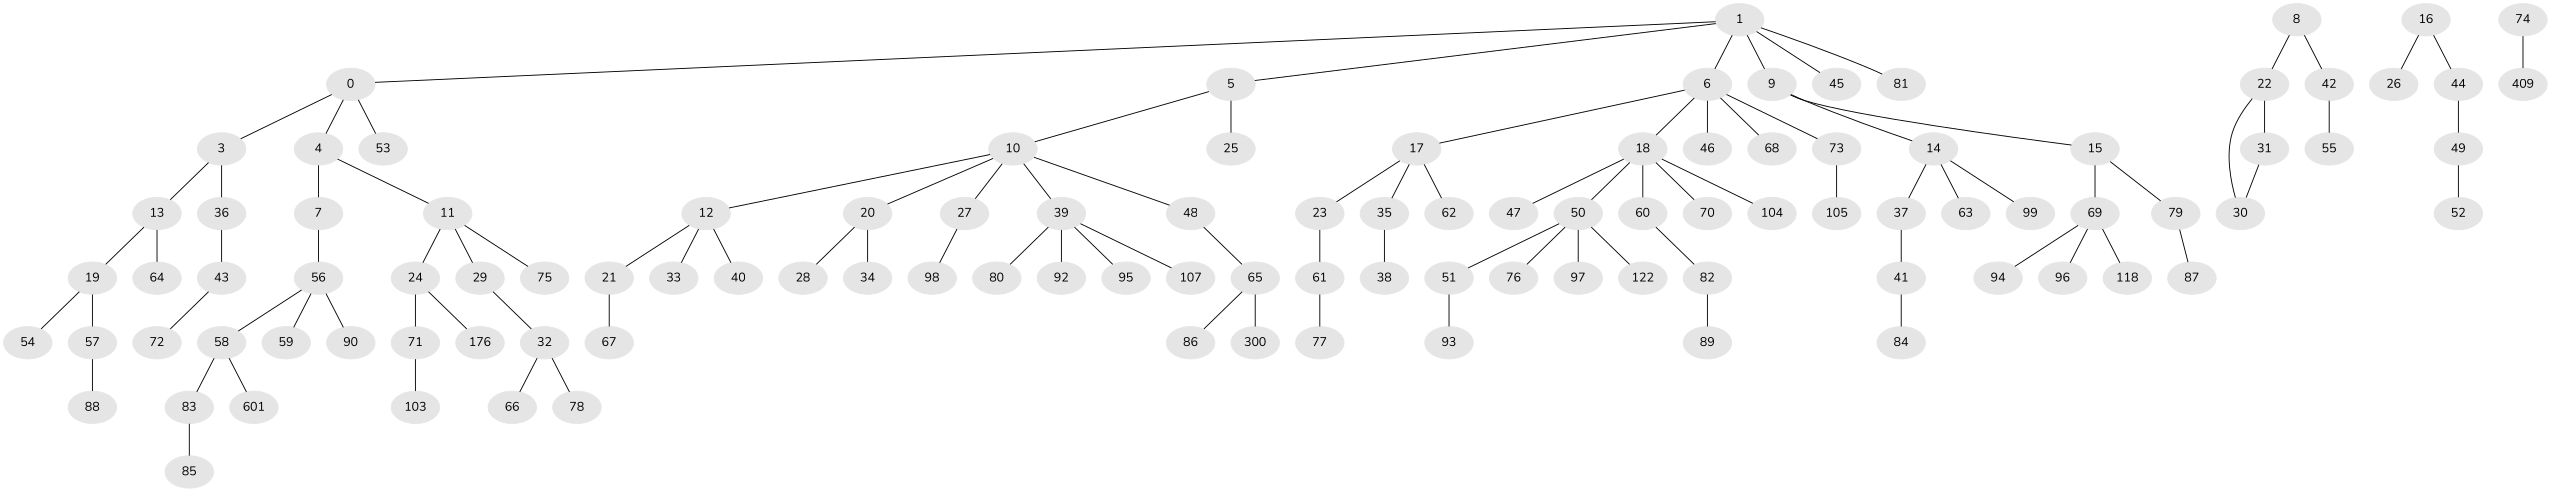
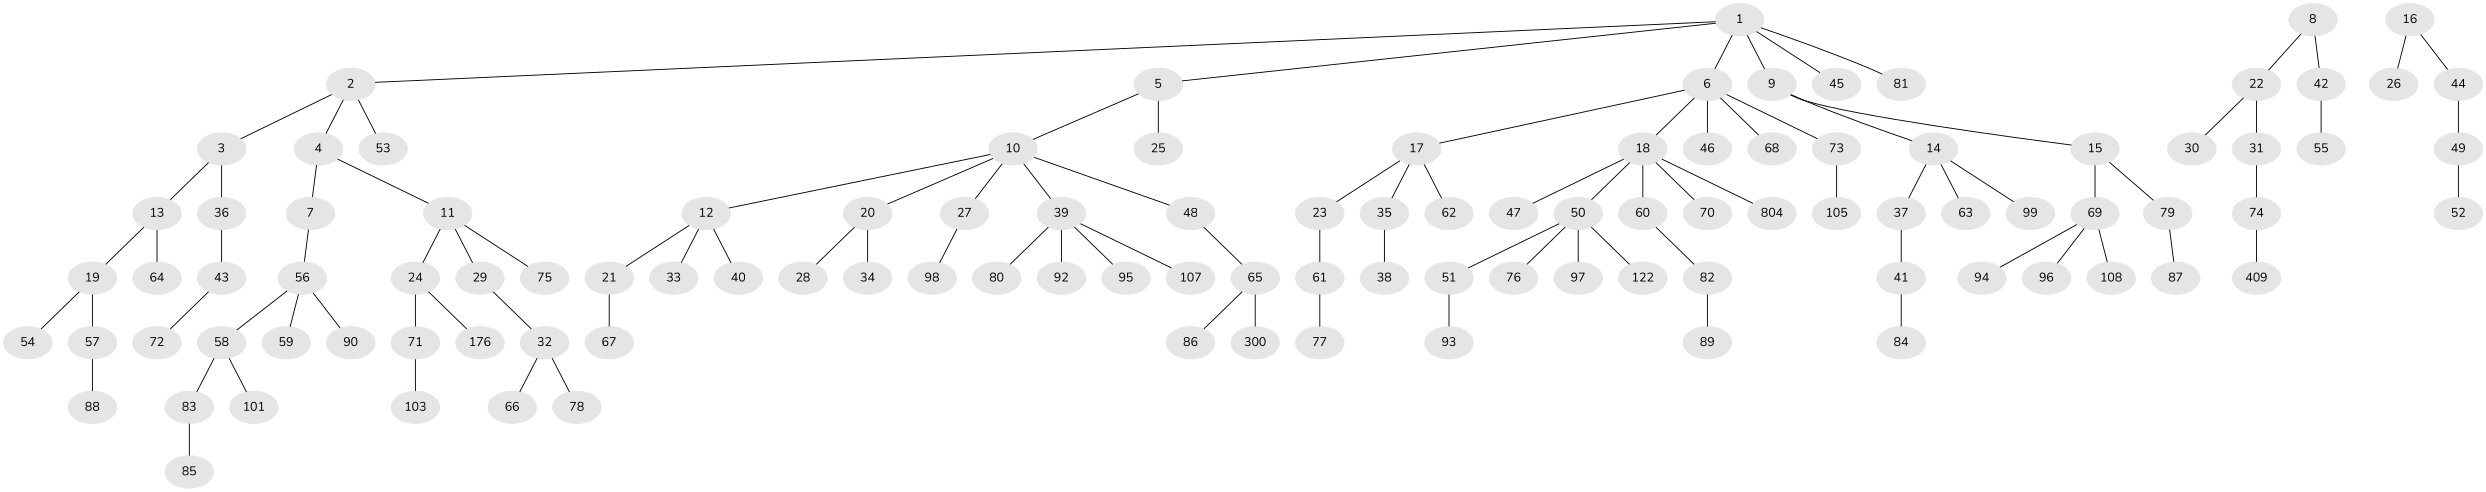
(351, 84) -> (351, 84)
(2253, 181) -> (2257, 181)
(1772, 214) -> (1772, 214)
(2127, 278) -> (2111, 278)
(254, 407) -> (254, 407)
